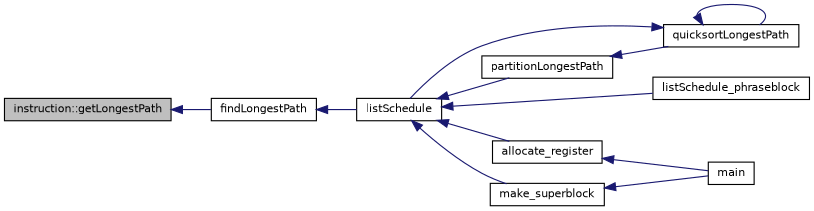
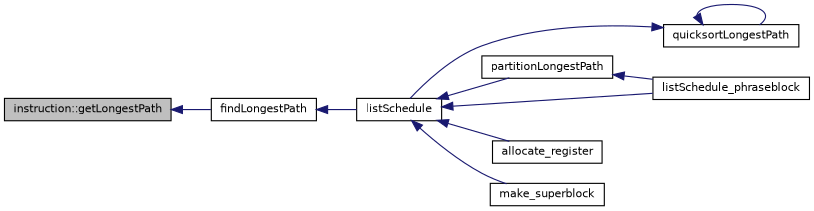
(645, 50) -> (638, 78)
(731, 173) -> none
